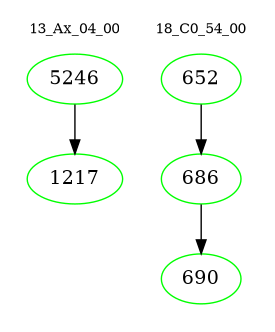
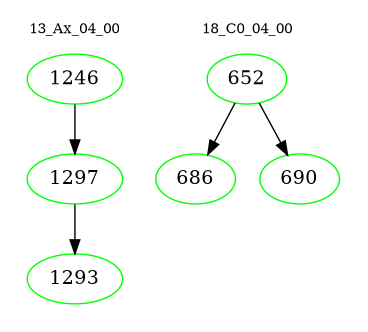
(201, 30) -> (248, 30)
(75, 79) -> (75, 79)
(75, 179) -> (75, 179)
(201, 222) -> (270, 123)
none -> (75, 279)
